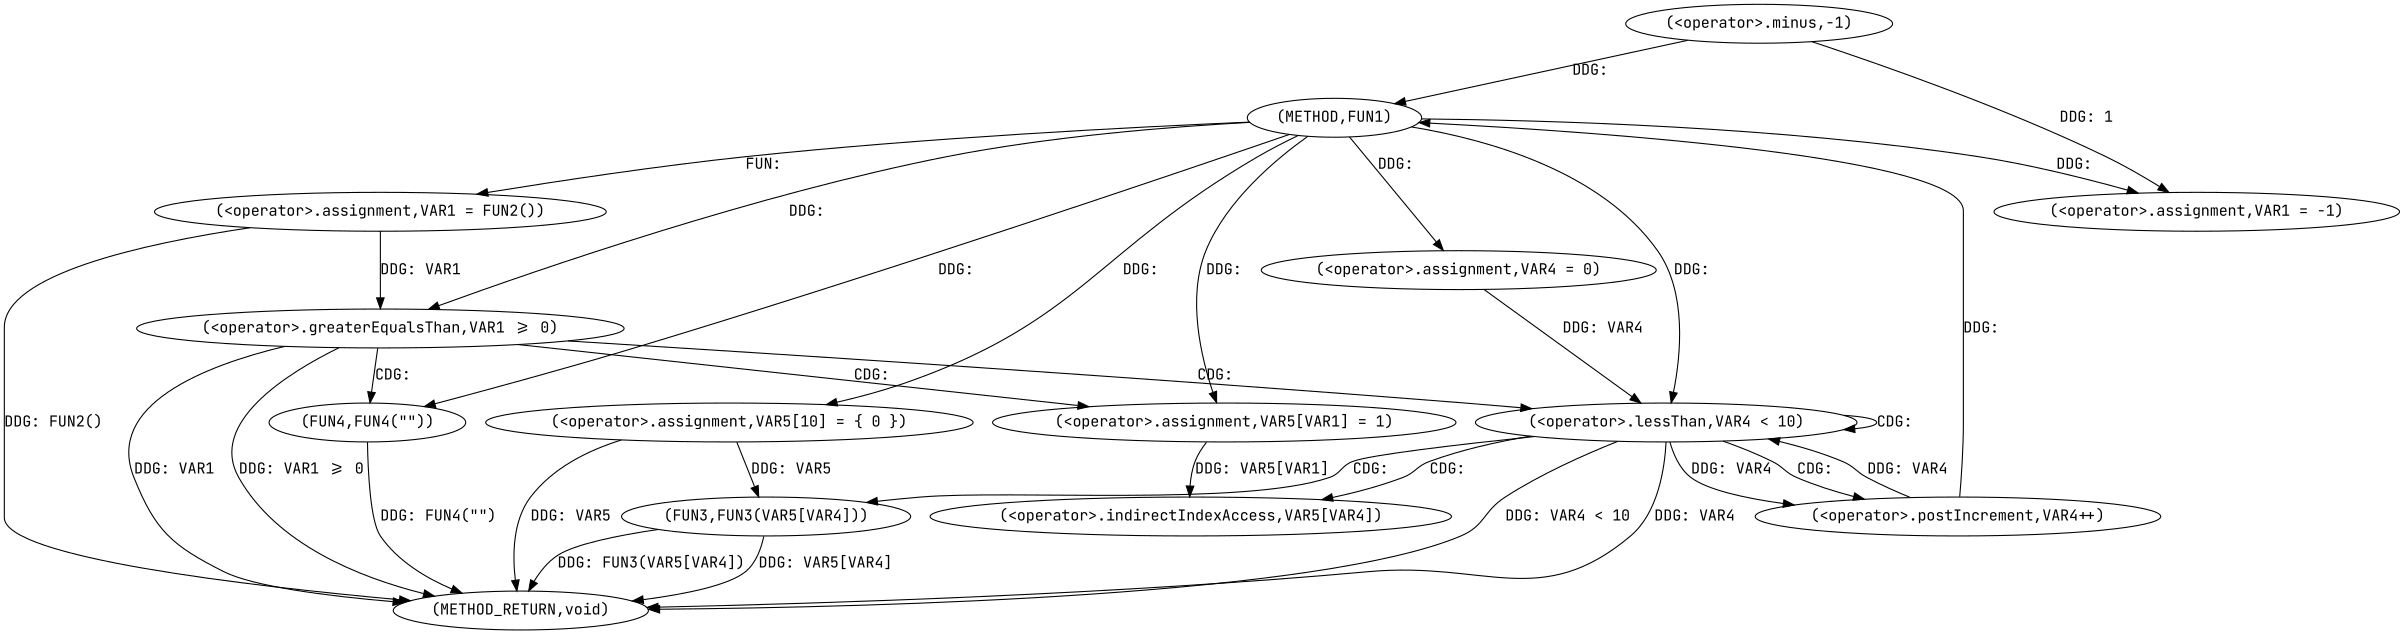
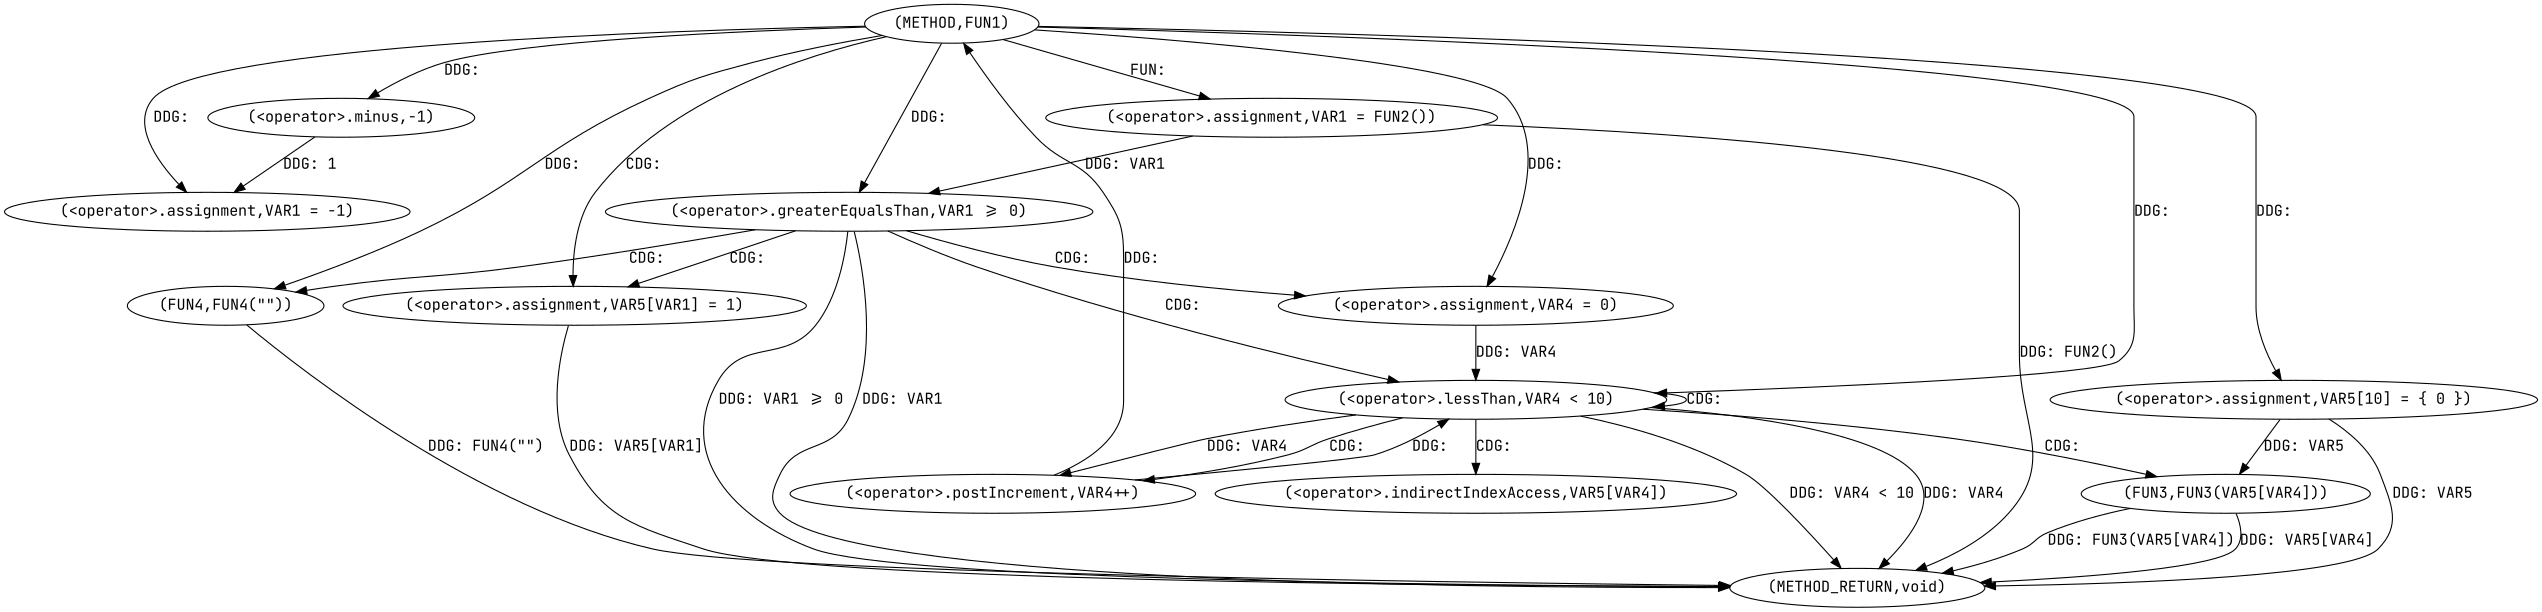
(1546, 71) -> (568, 44)
(1229, 270) -> (648, 165)
none -> (1099, 274)
(1195, 463) -> (1059, 577)
(1908, 470) -> (1435, 447)
